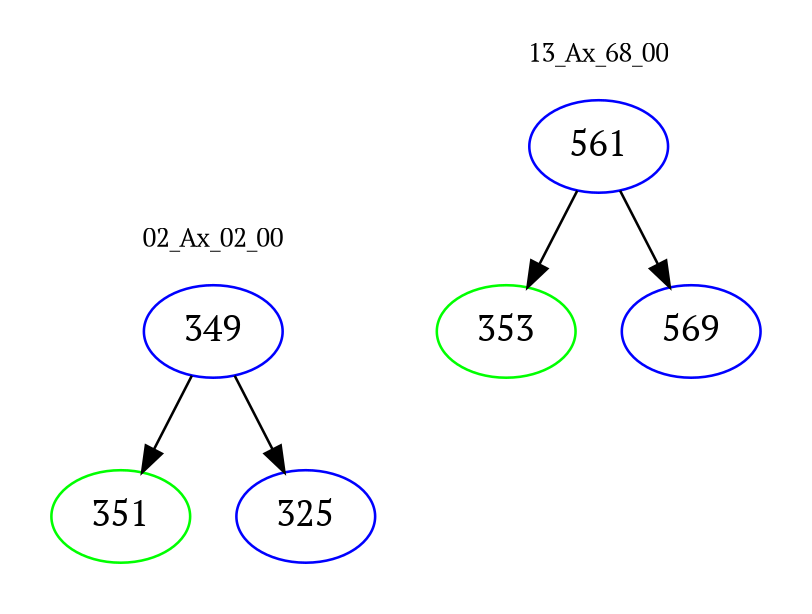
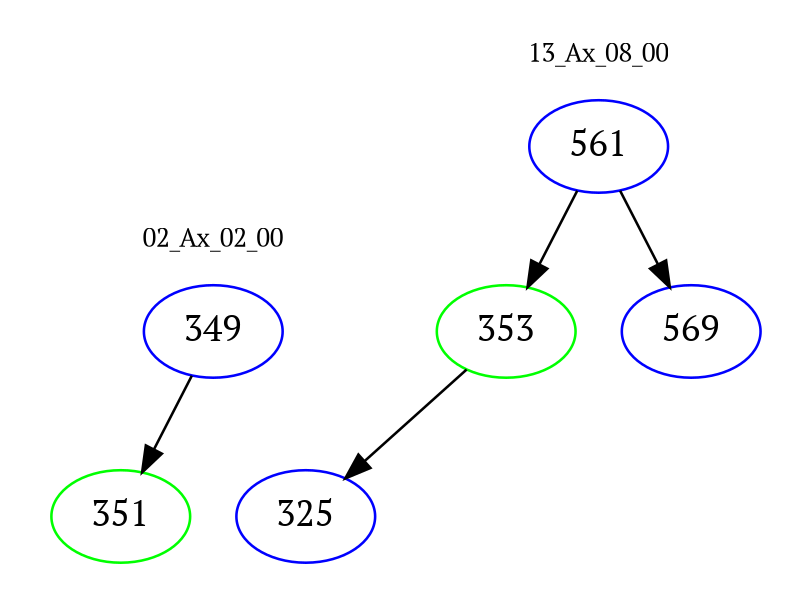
(599, 55) -> (599, 55)
(254, 412) -> (416, 415)
